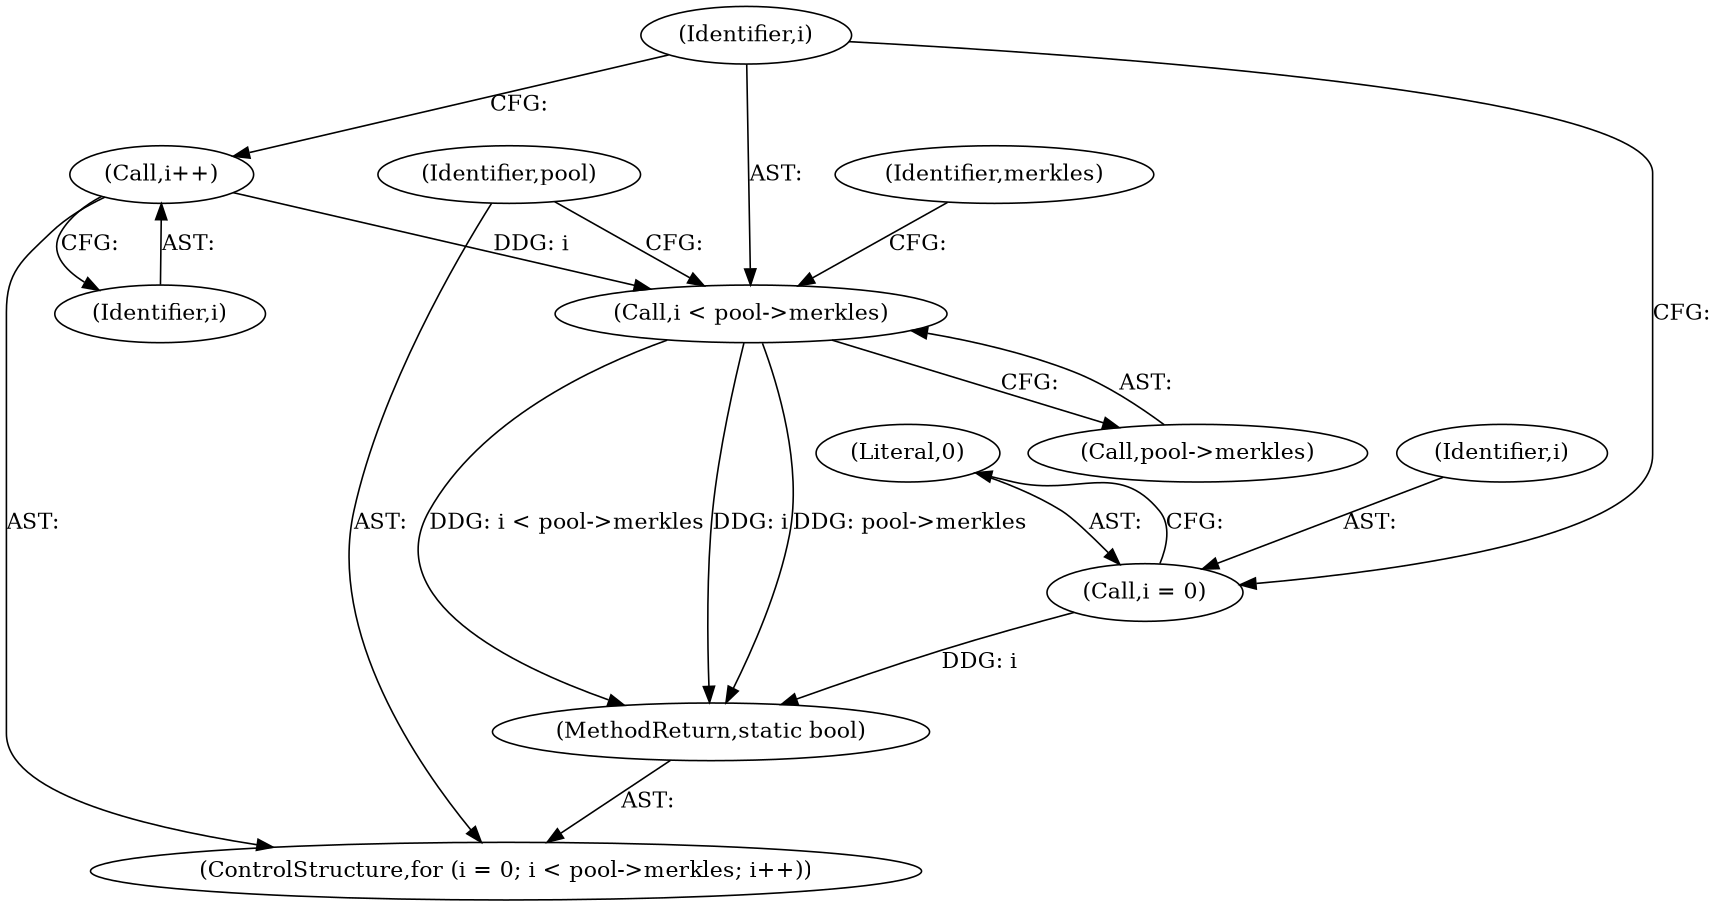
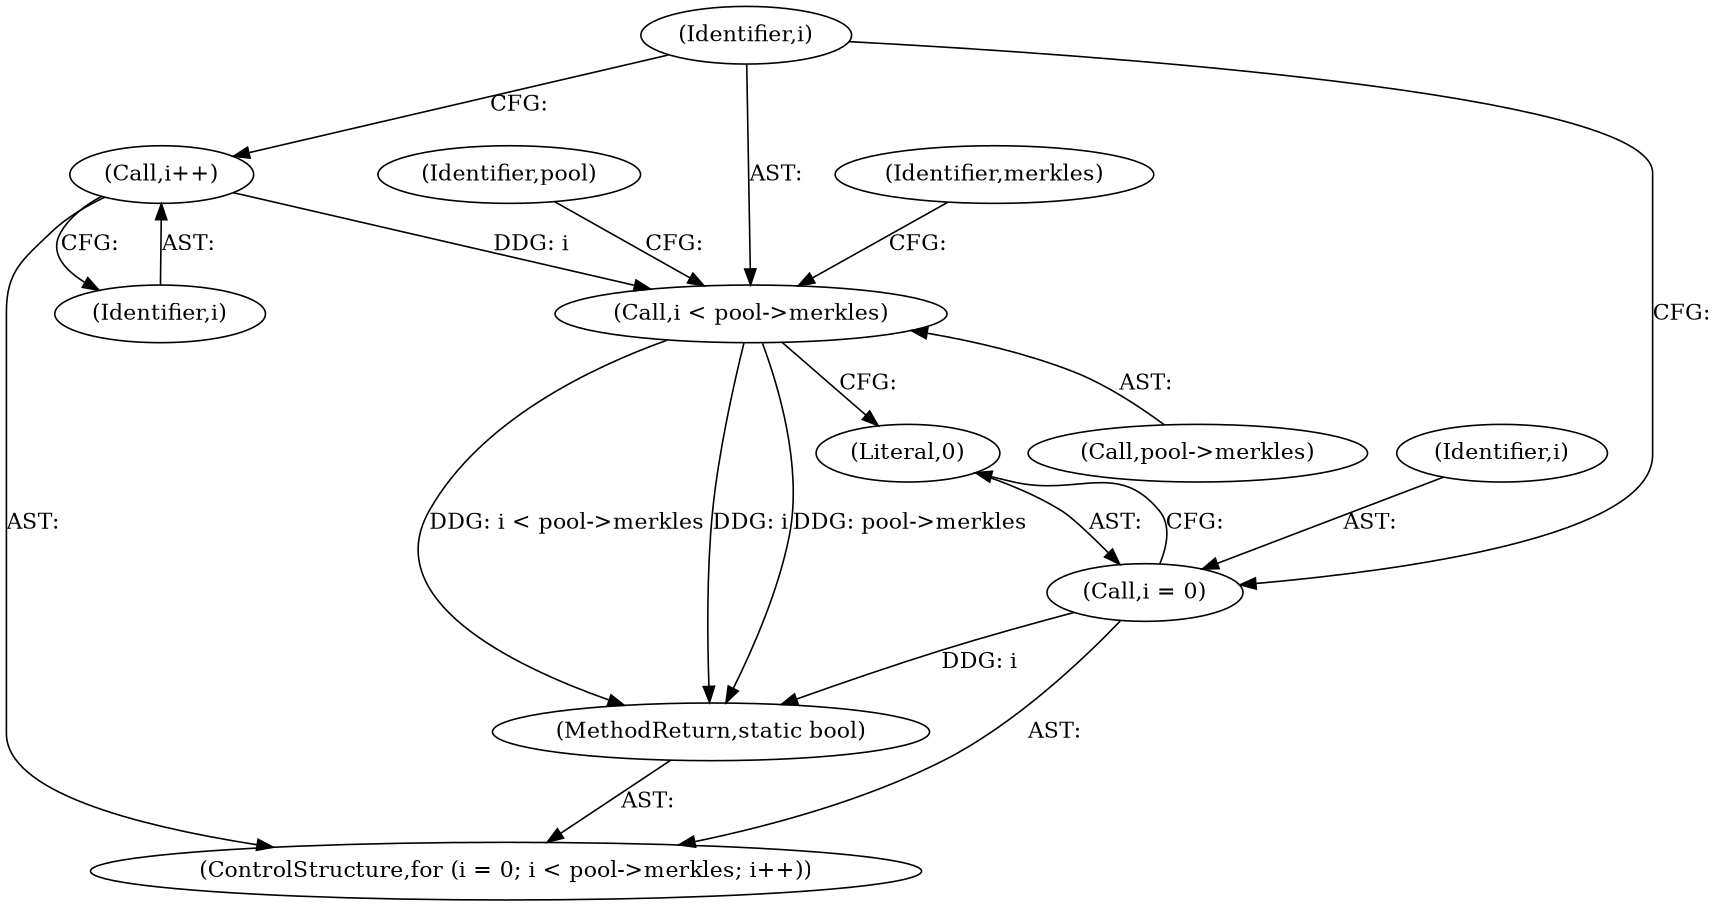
(968, 381) -> (824, 379)
(353, 517) -> (927, 768)
